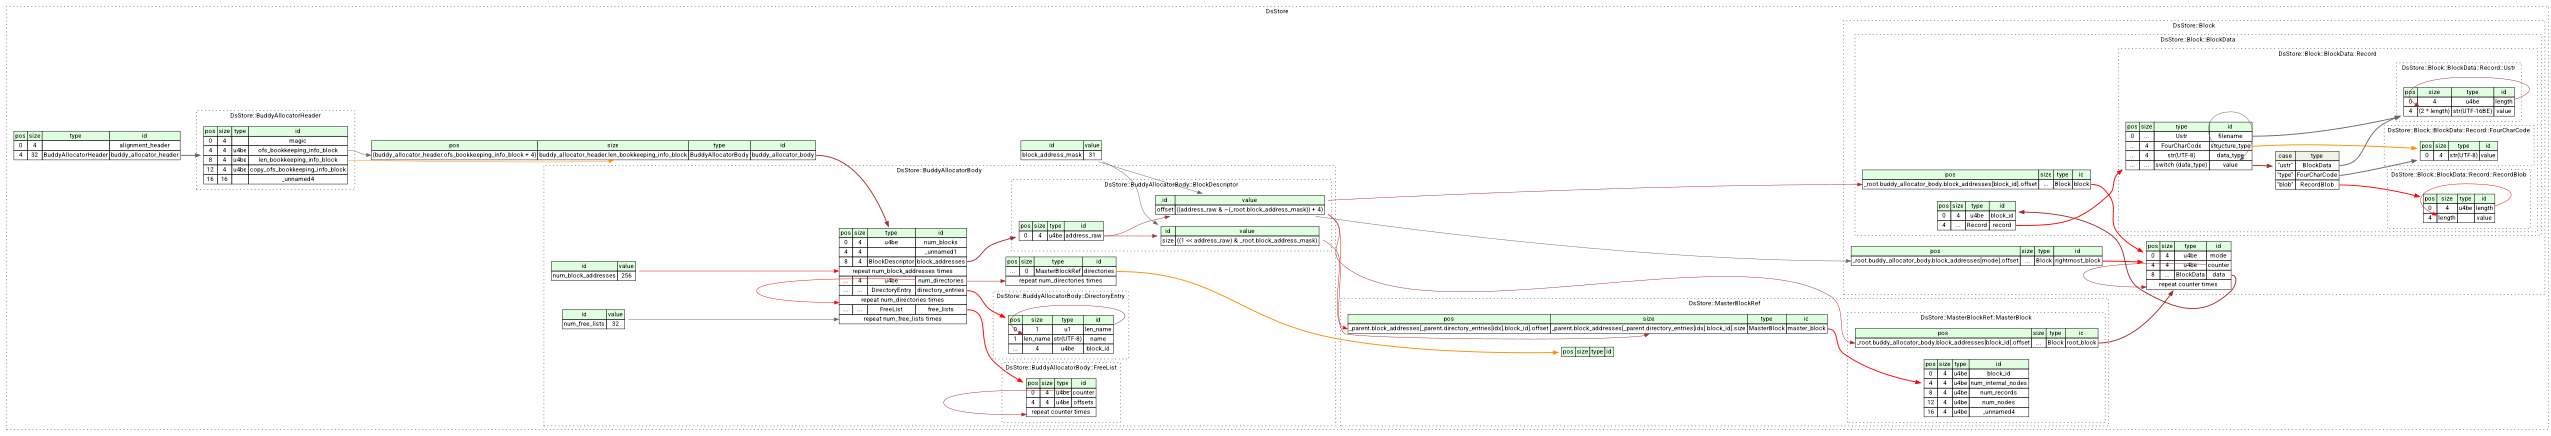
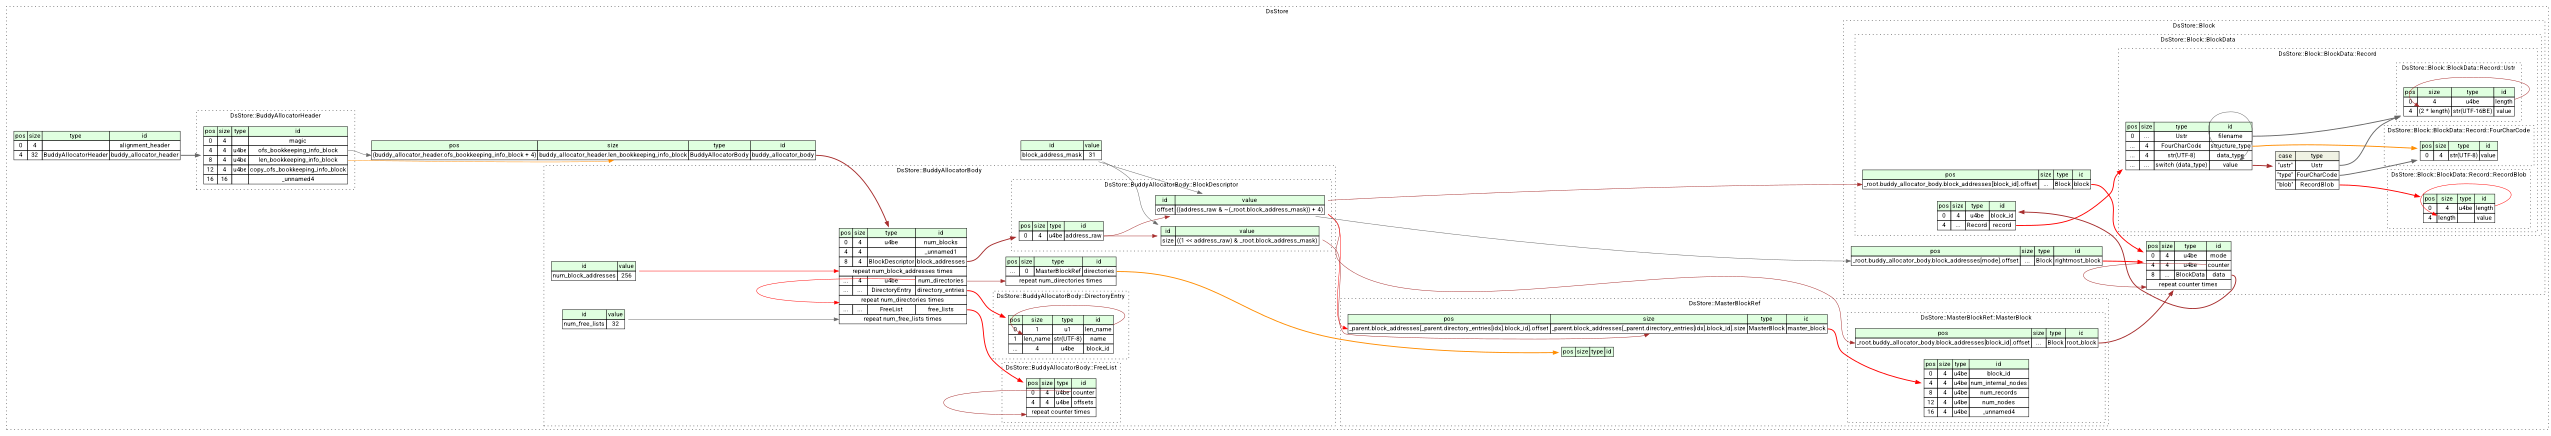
(2317, 165) -> (2317, 165)
